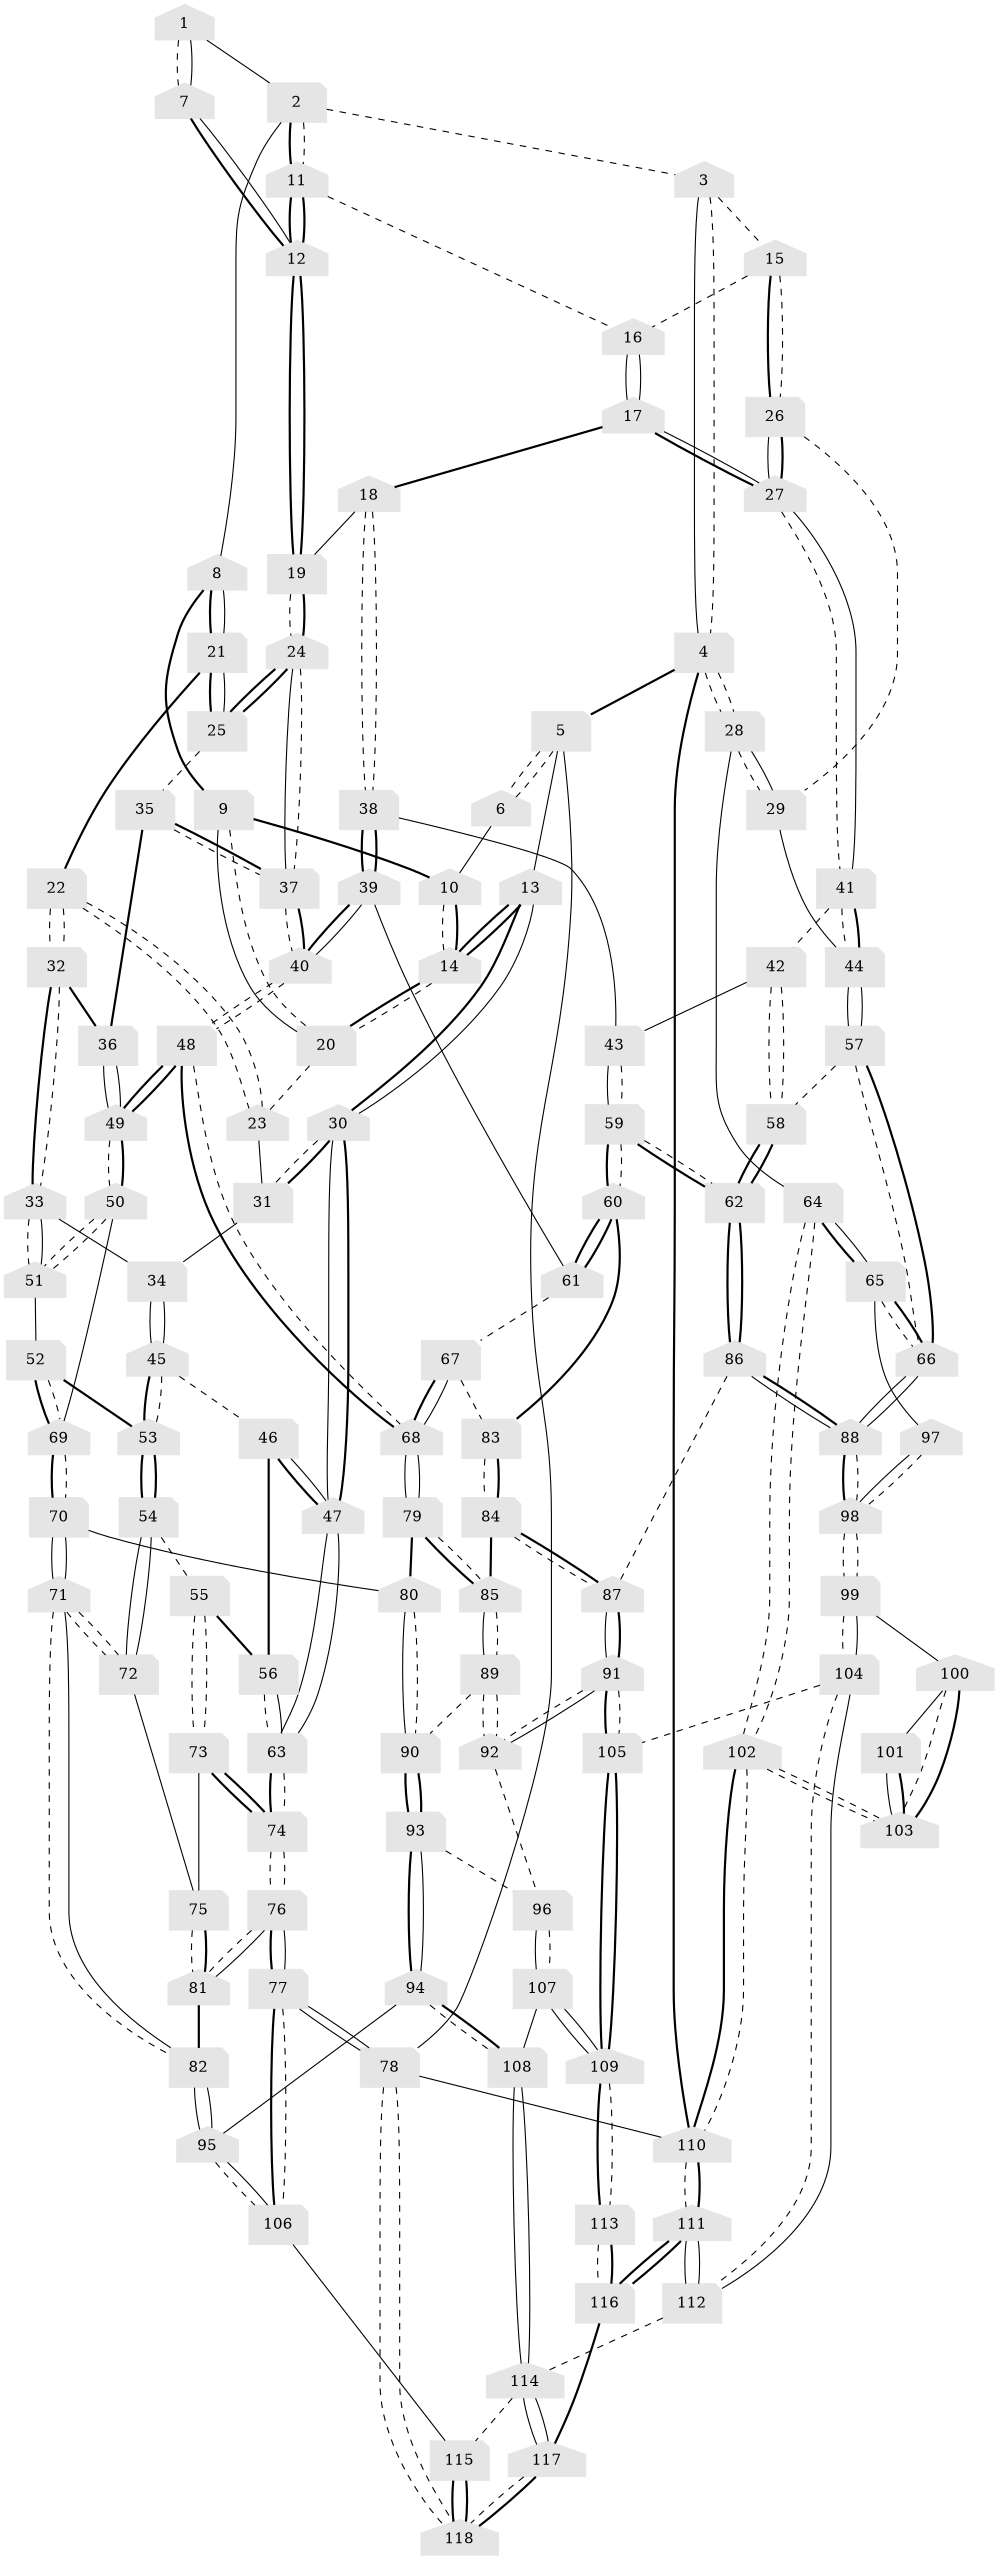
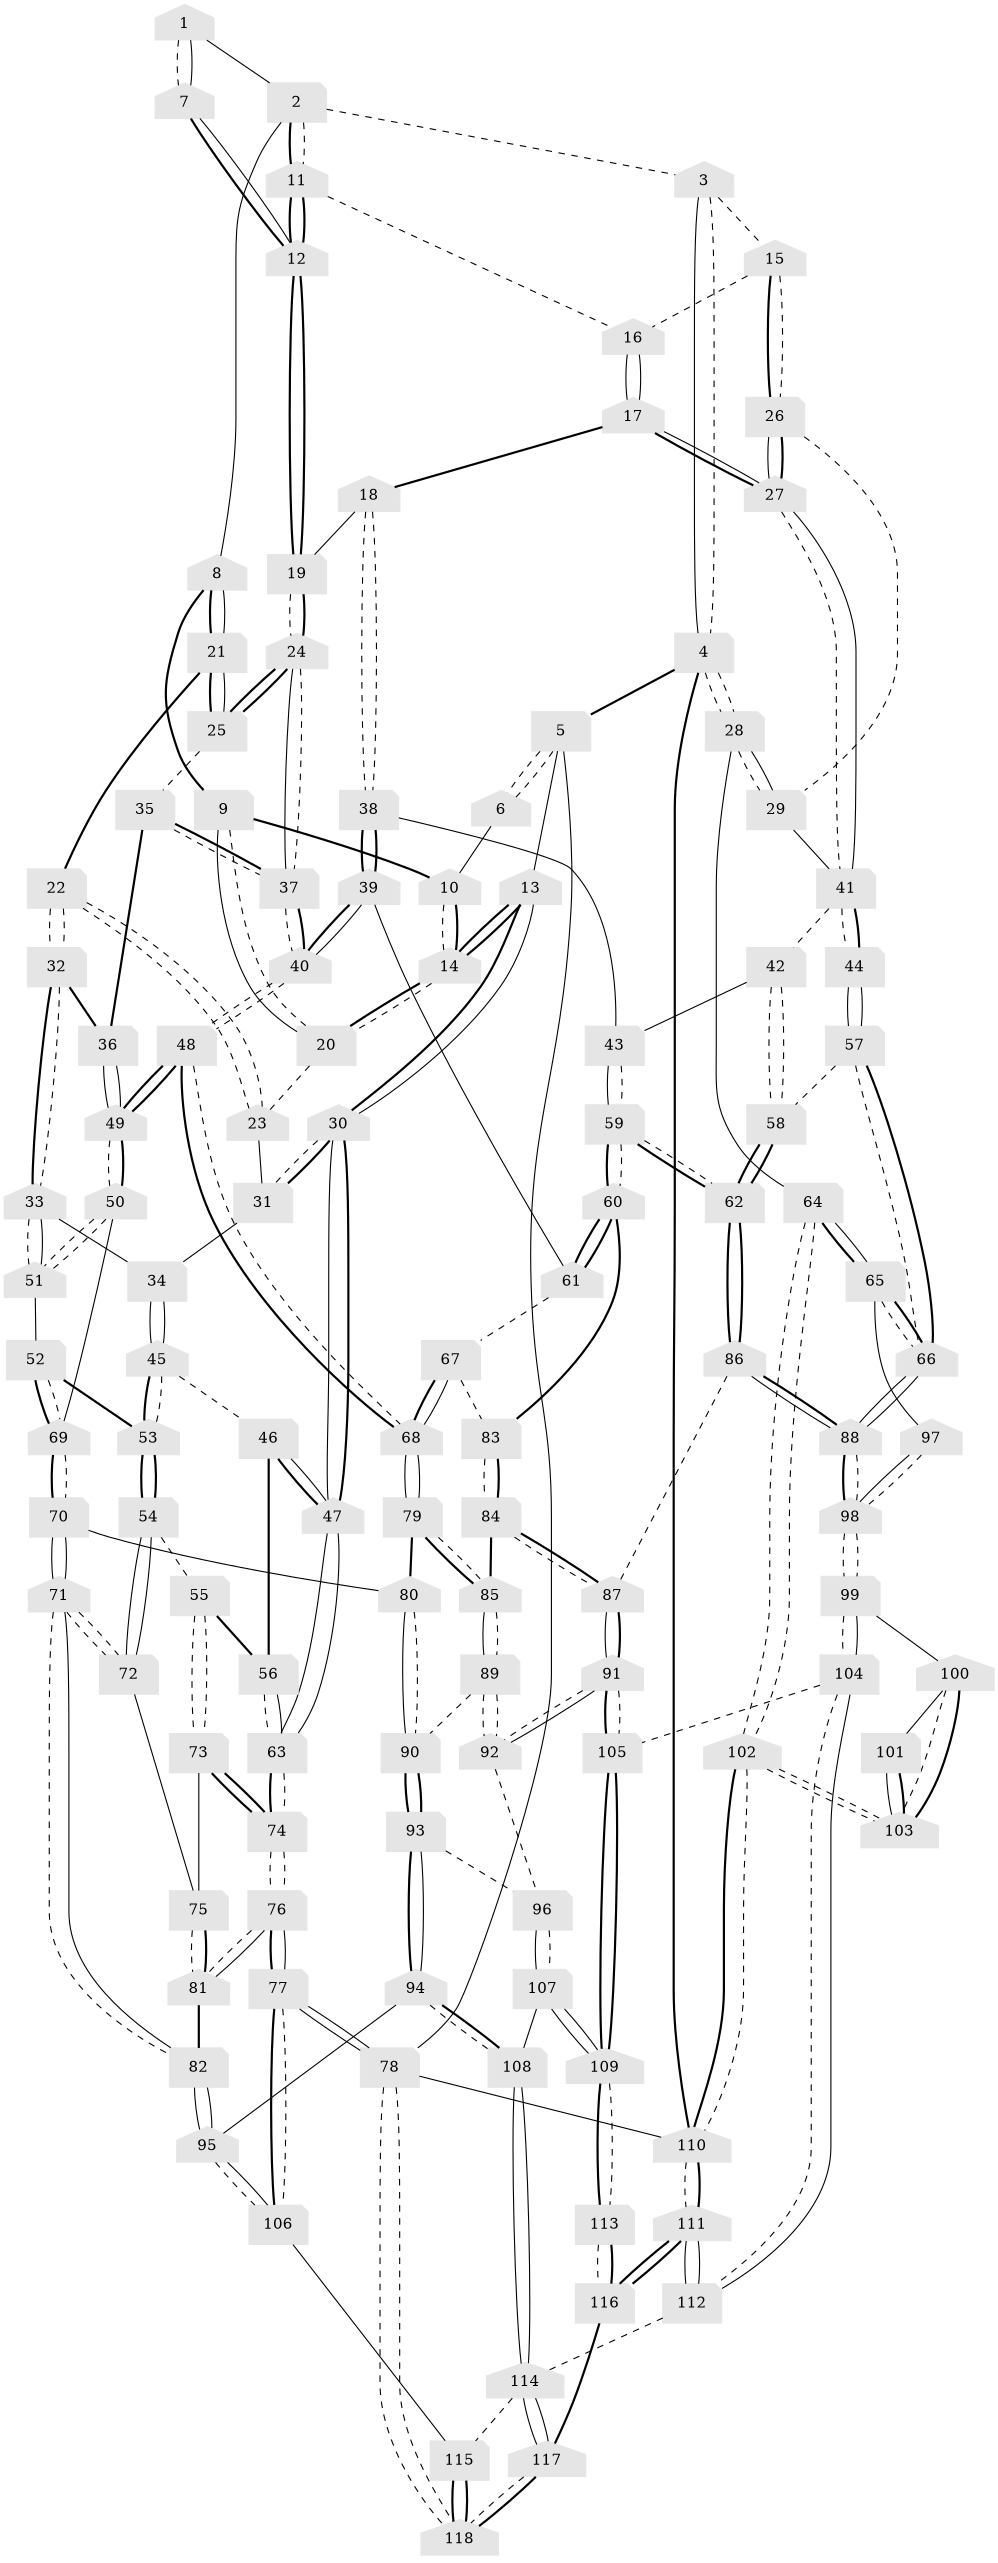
(799, 893) -> (811, 849)
